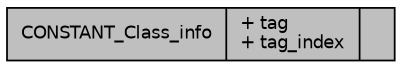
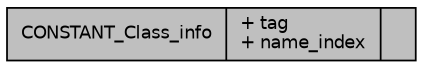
(293, 43) -> (303, 43)
